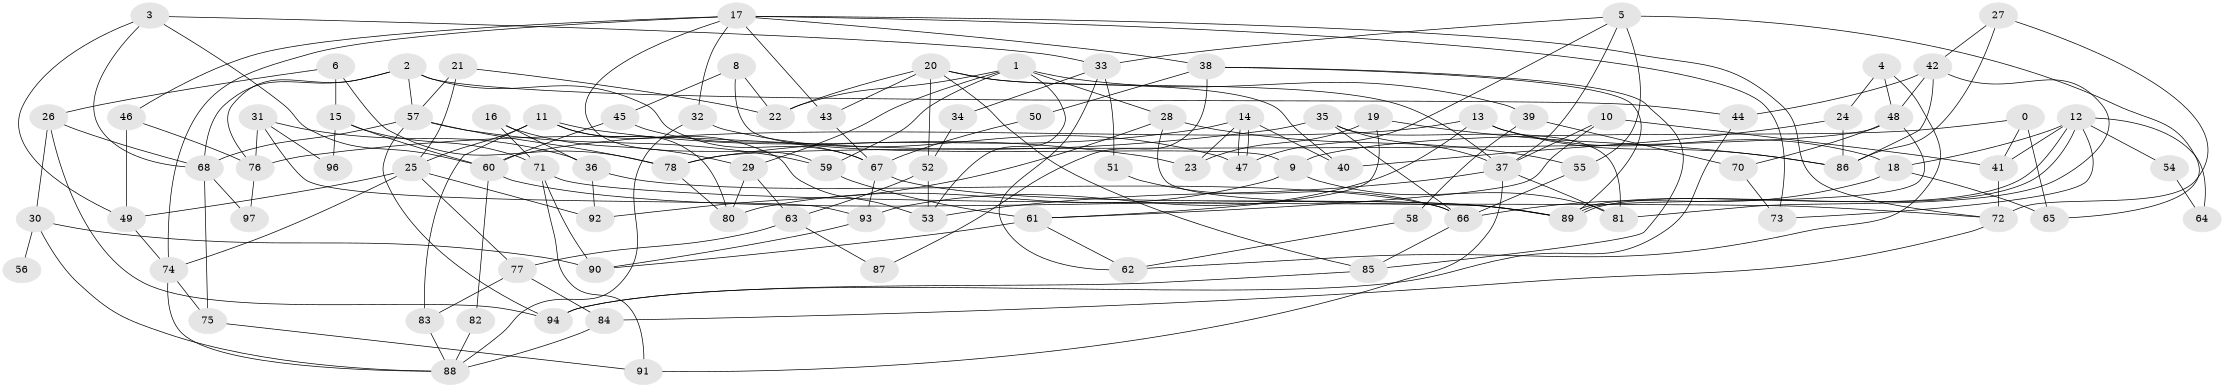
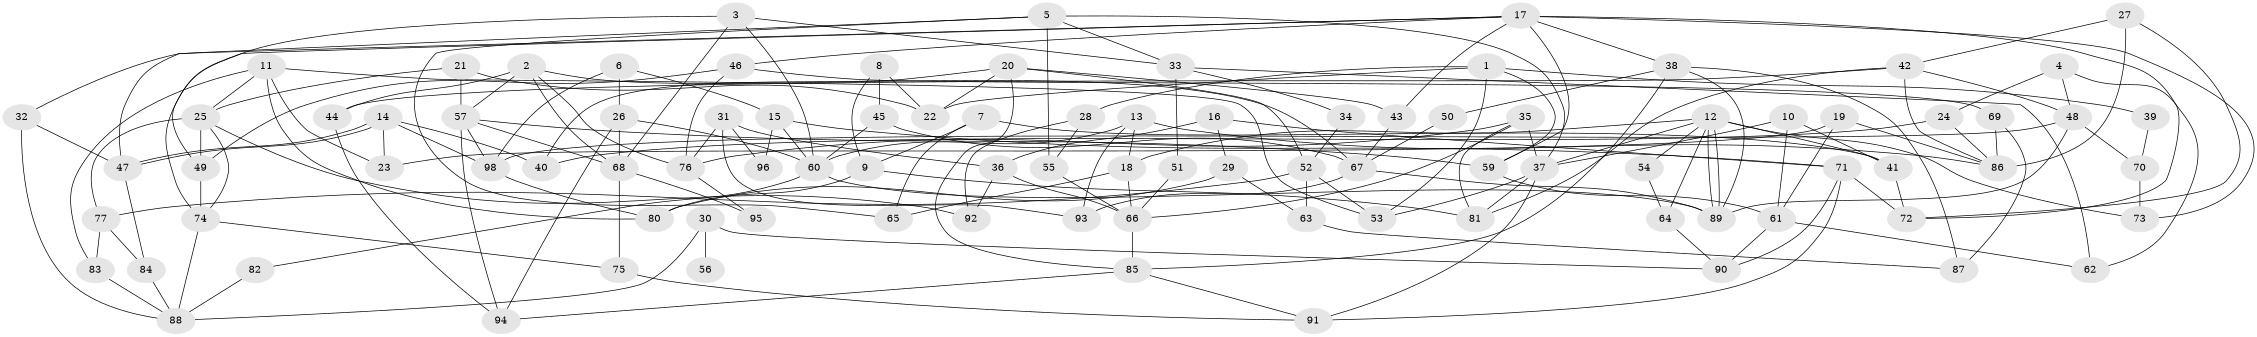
(1283, 89) -> (1625, 143)
(881, 115) -> none
none -> (1995, 117)
(2025, 117) -> (981, 117)
(671, 168) -> (491, 168)
(41, 174) -> (683, 129)
(1330, 202) -> none
(250, 219) -> (756, 219)
(1412, 219) -> none
(655, 246) -> (763, 201)
(732, 248) -> (1693, 245)
none -> (1223, 296)
(1306, 296) -> (135, 219)
